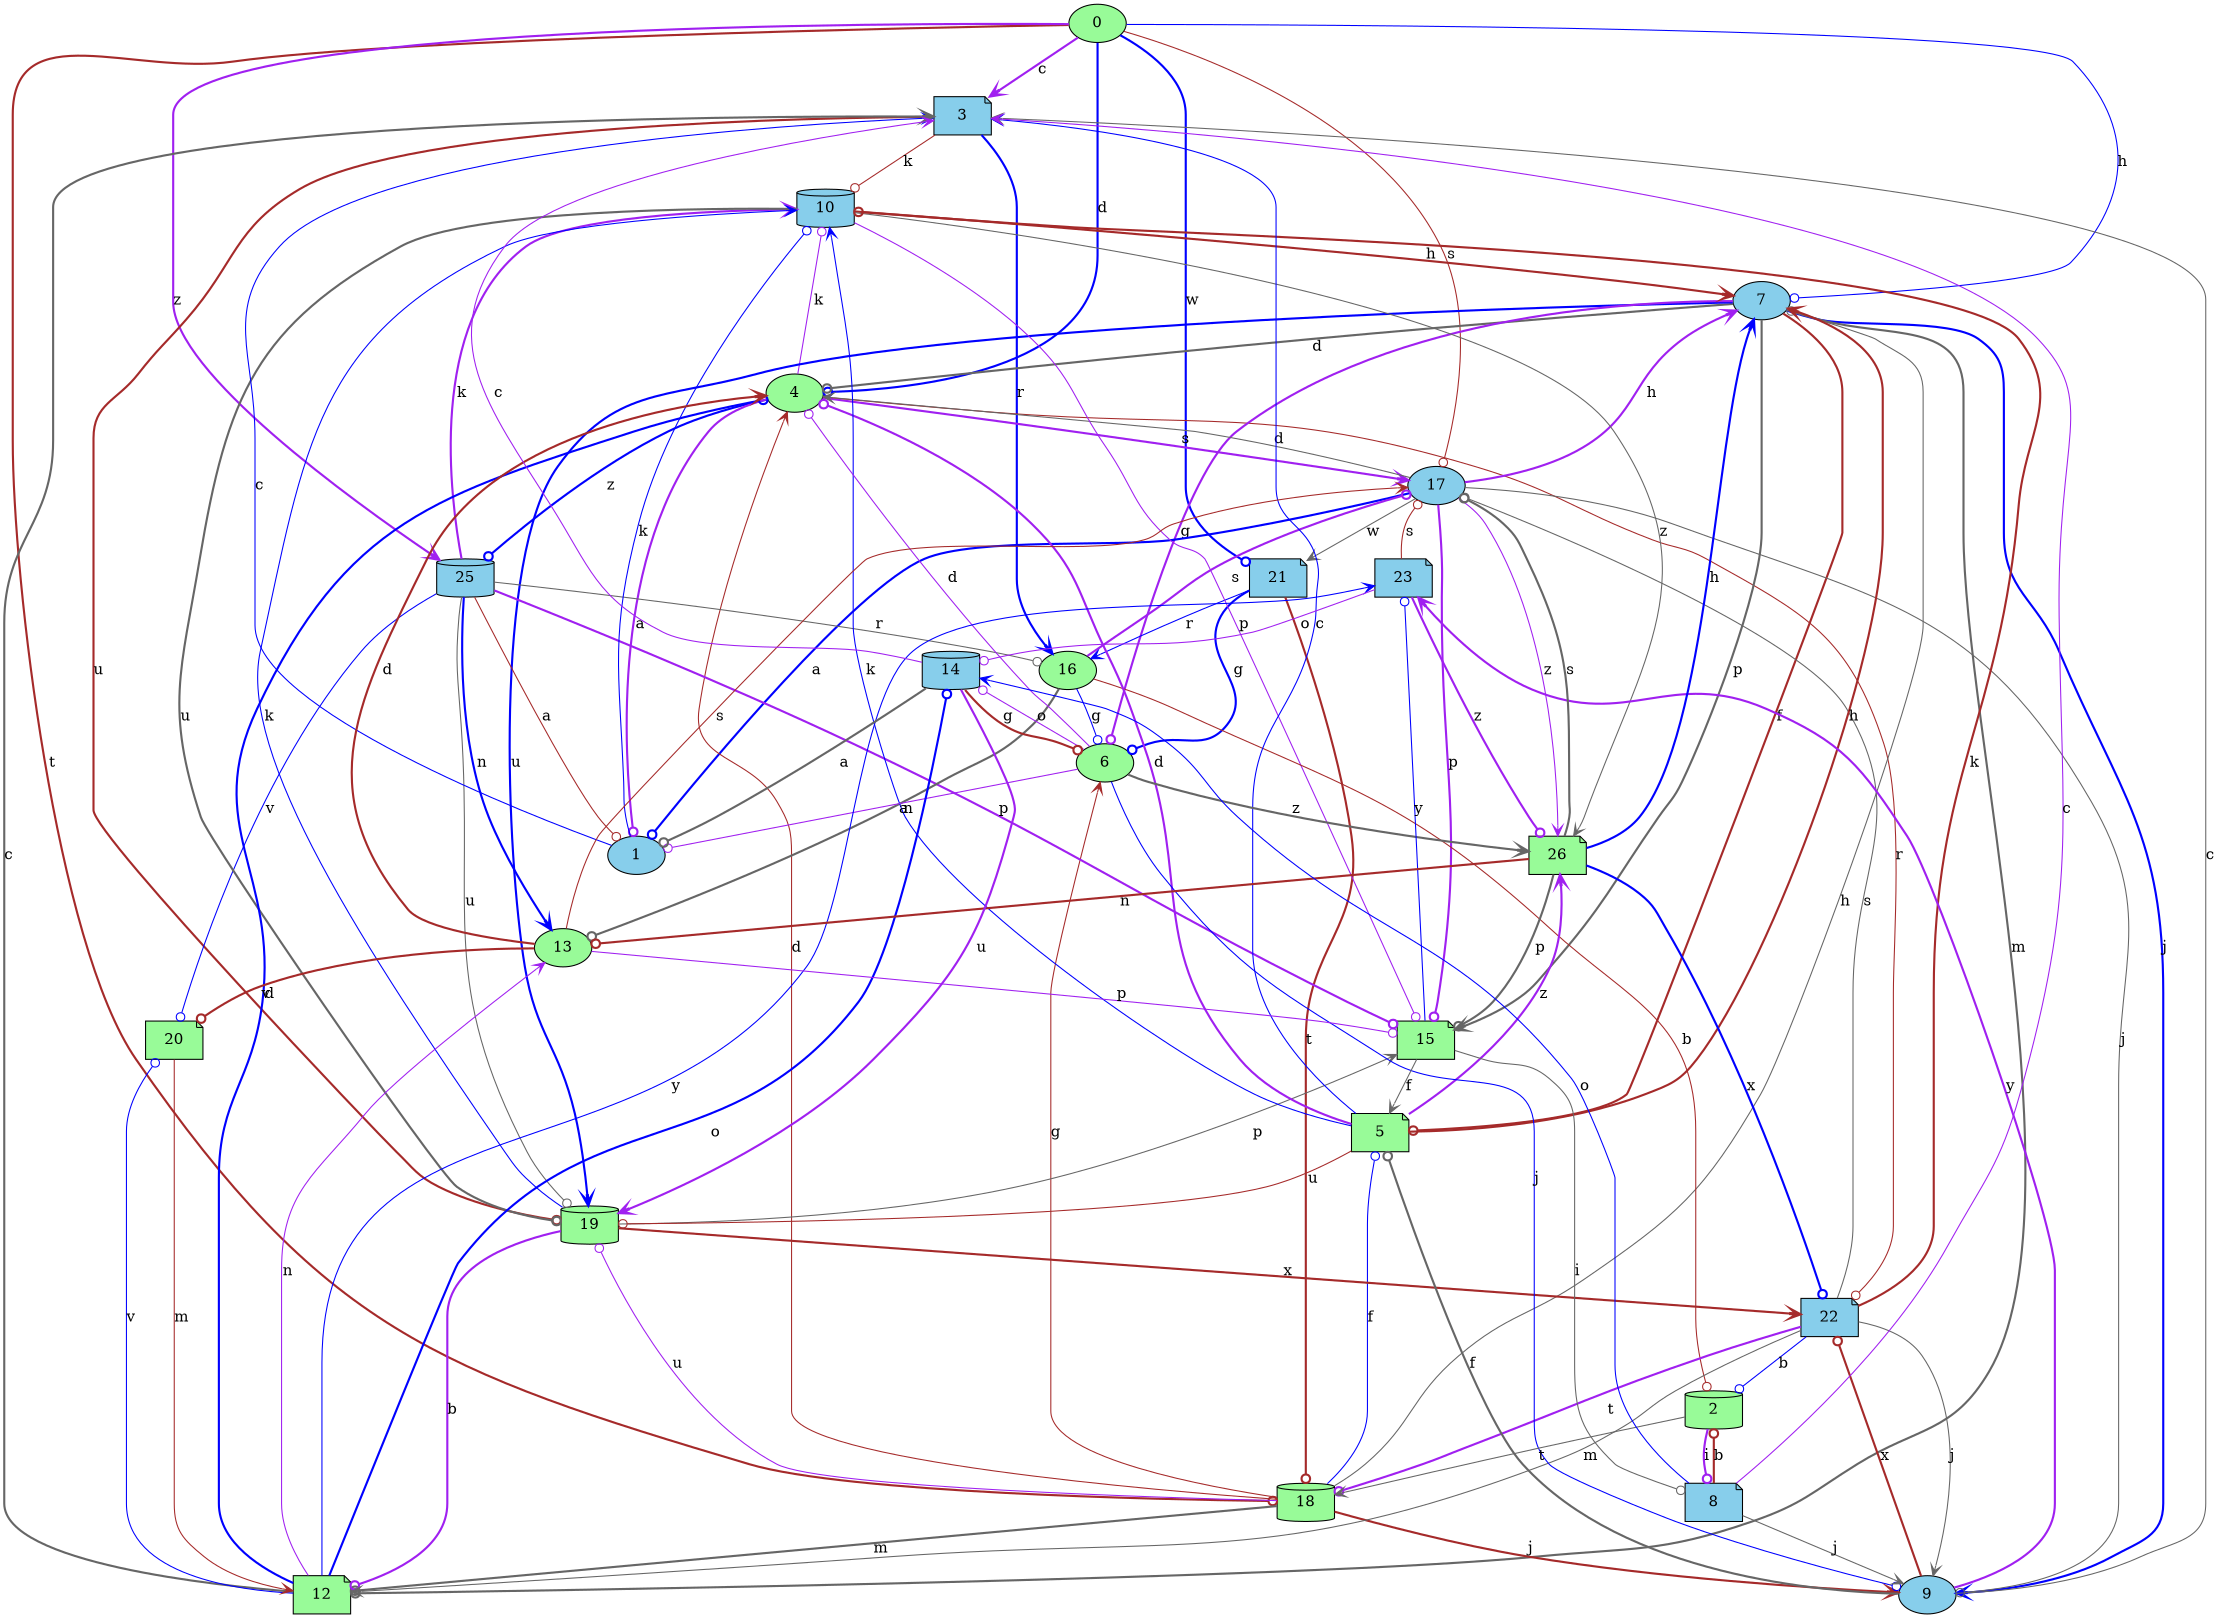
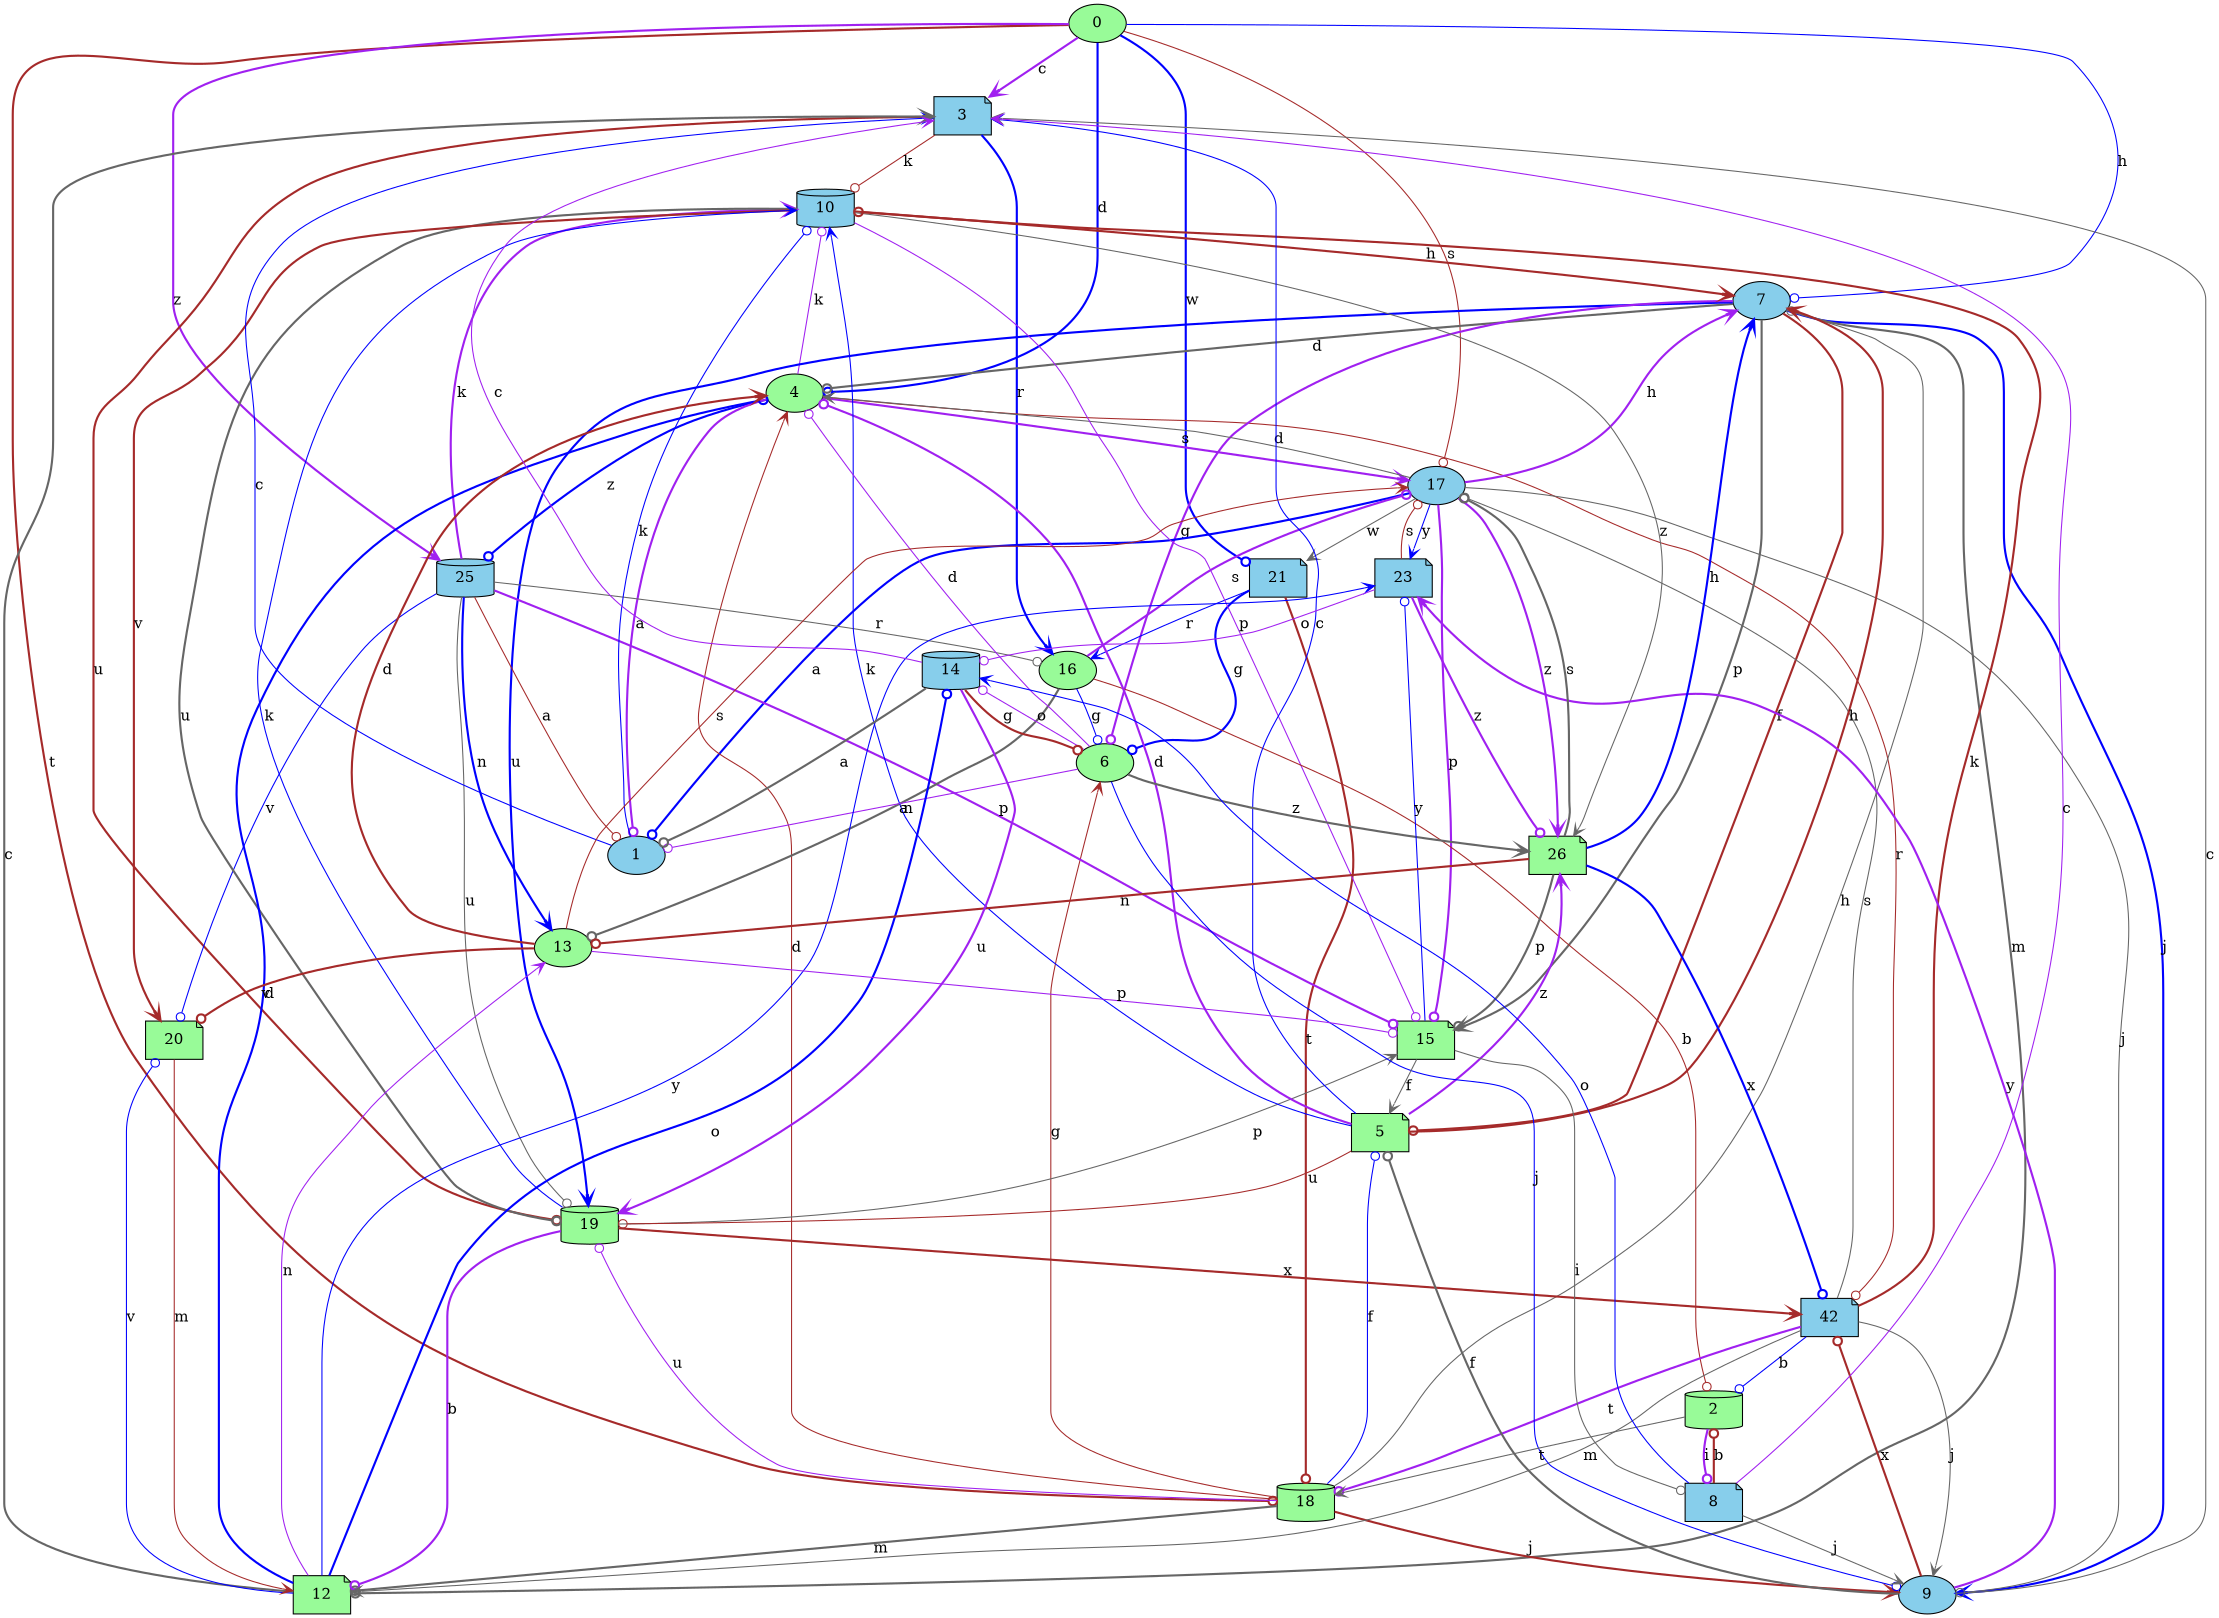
none -> (193, 380)
none -> (1422, 526)
(1537, 652) -> (1537, 652)
(1830, 1318) -> (1830, 1318)
